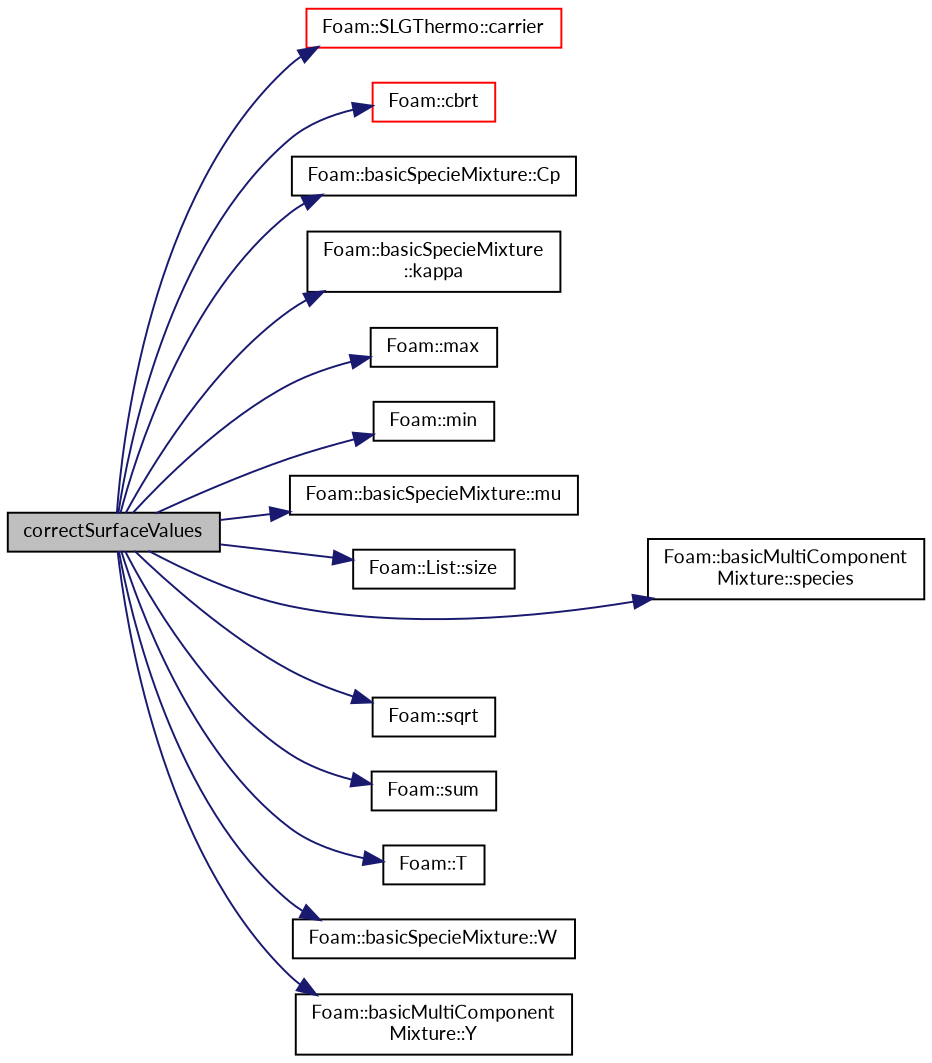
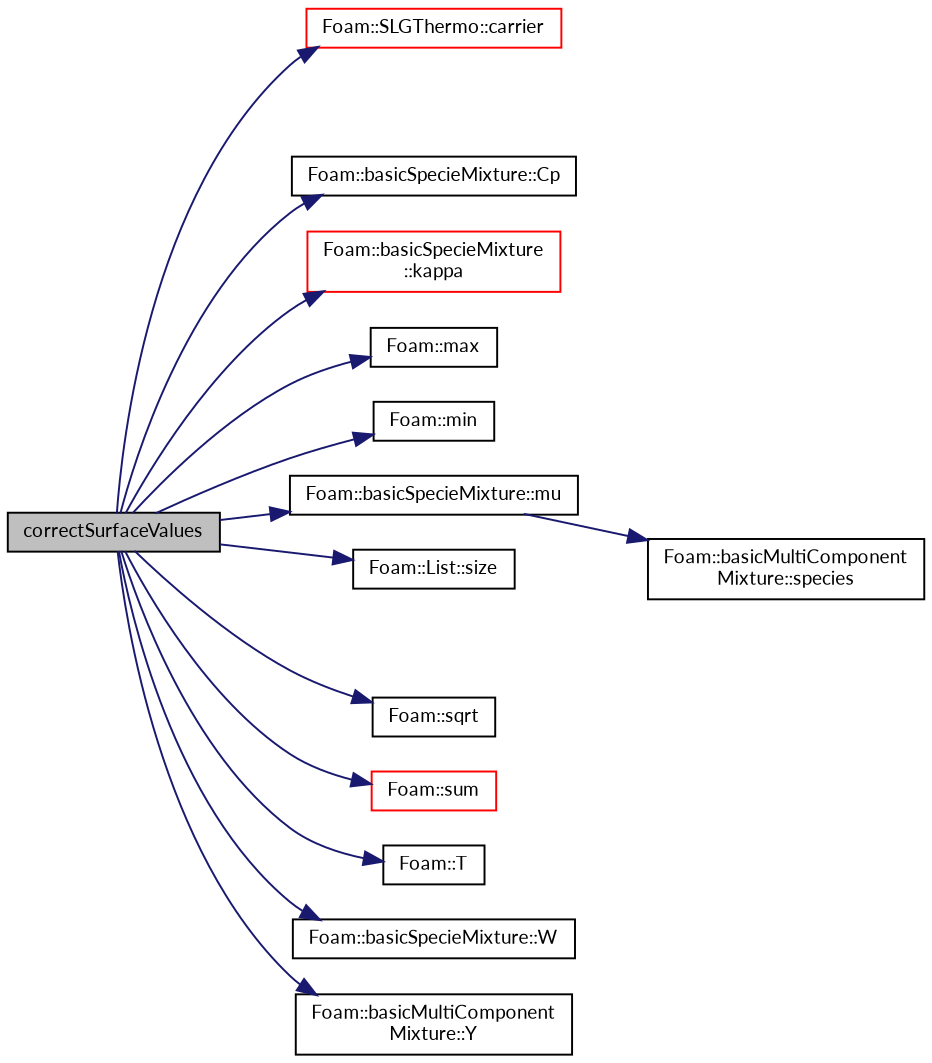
(434, 102) -> none
(434, 262) -> (434, 262)
(386, 618) -> (576, 525)
(434, 791) -> (434, 791)
